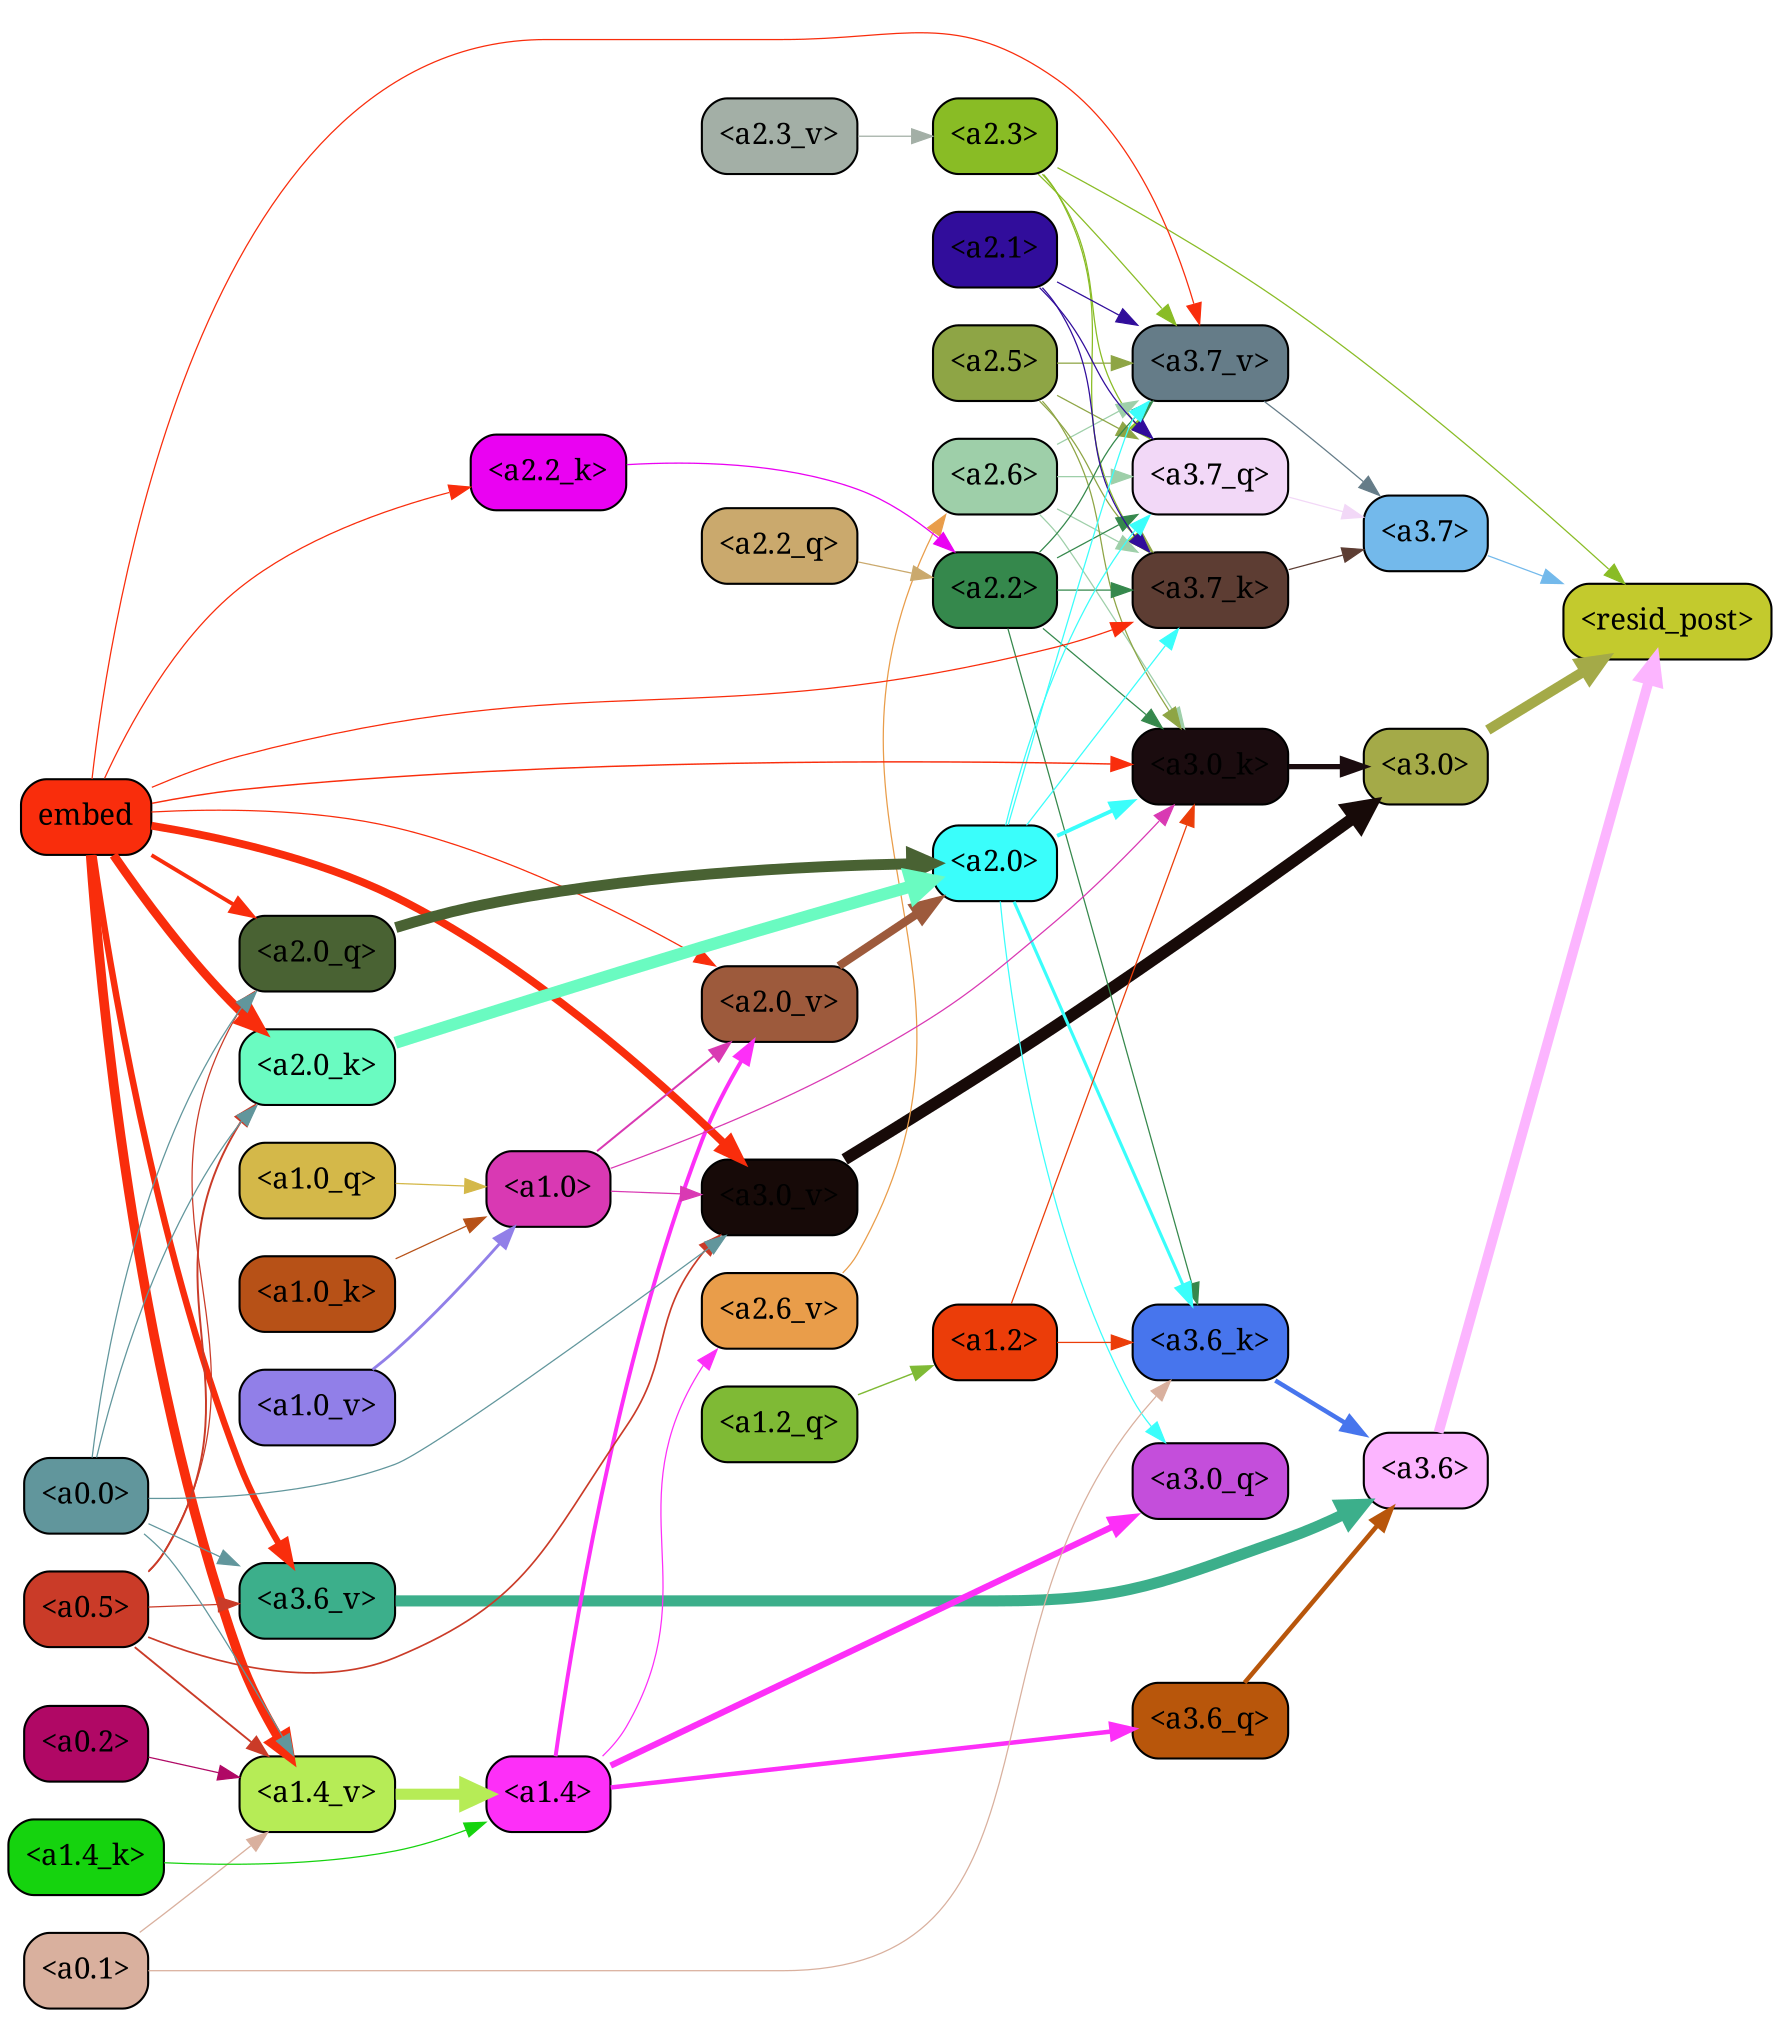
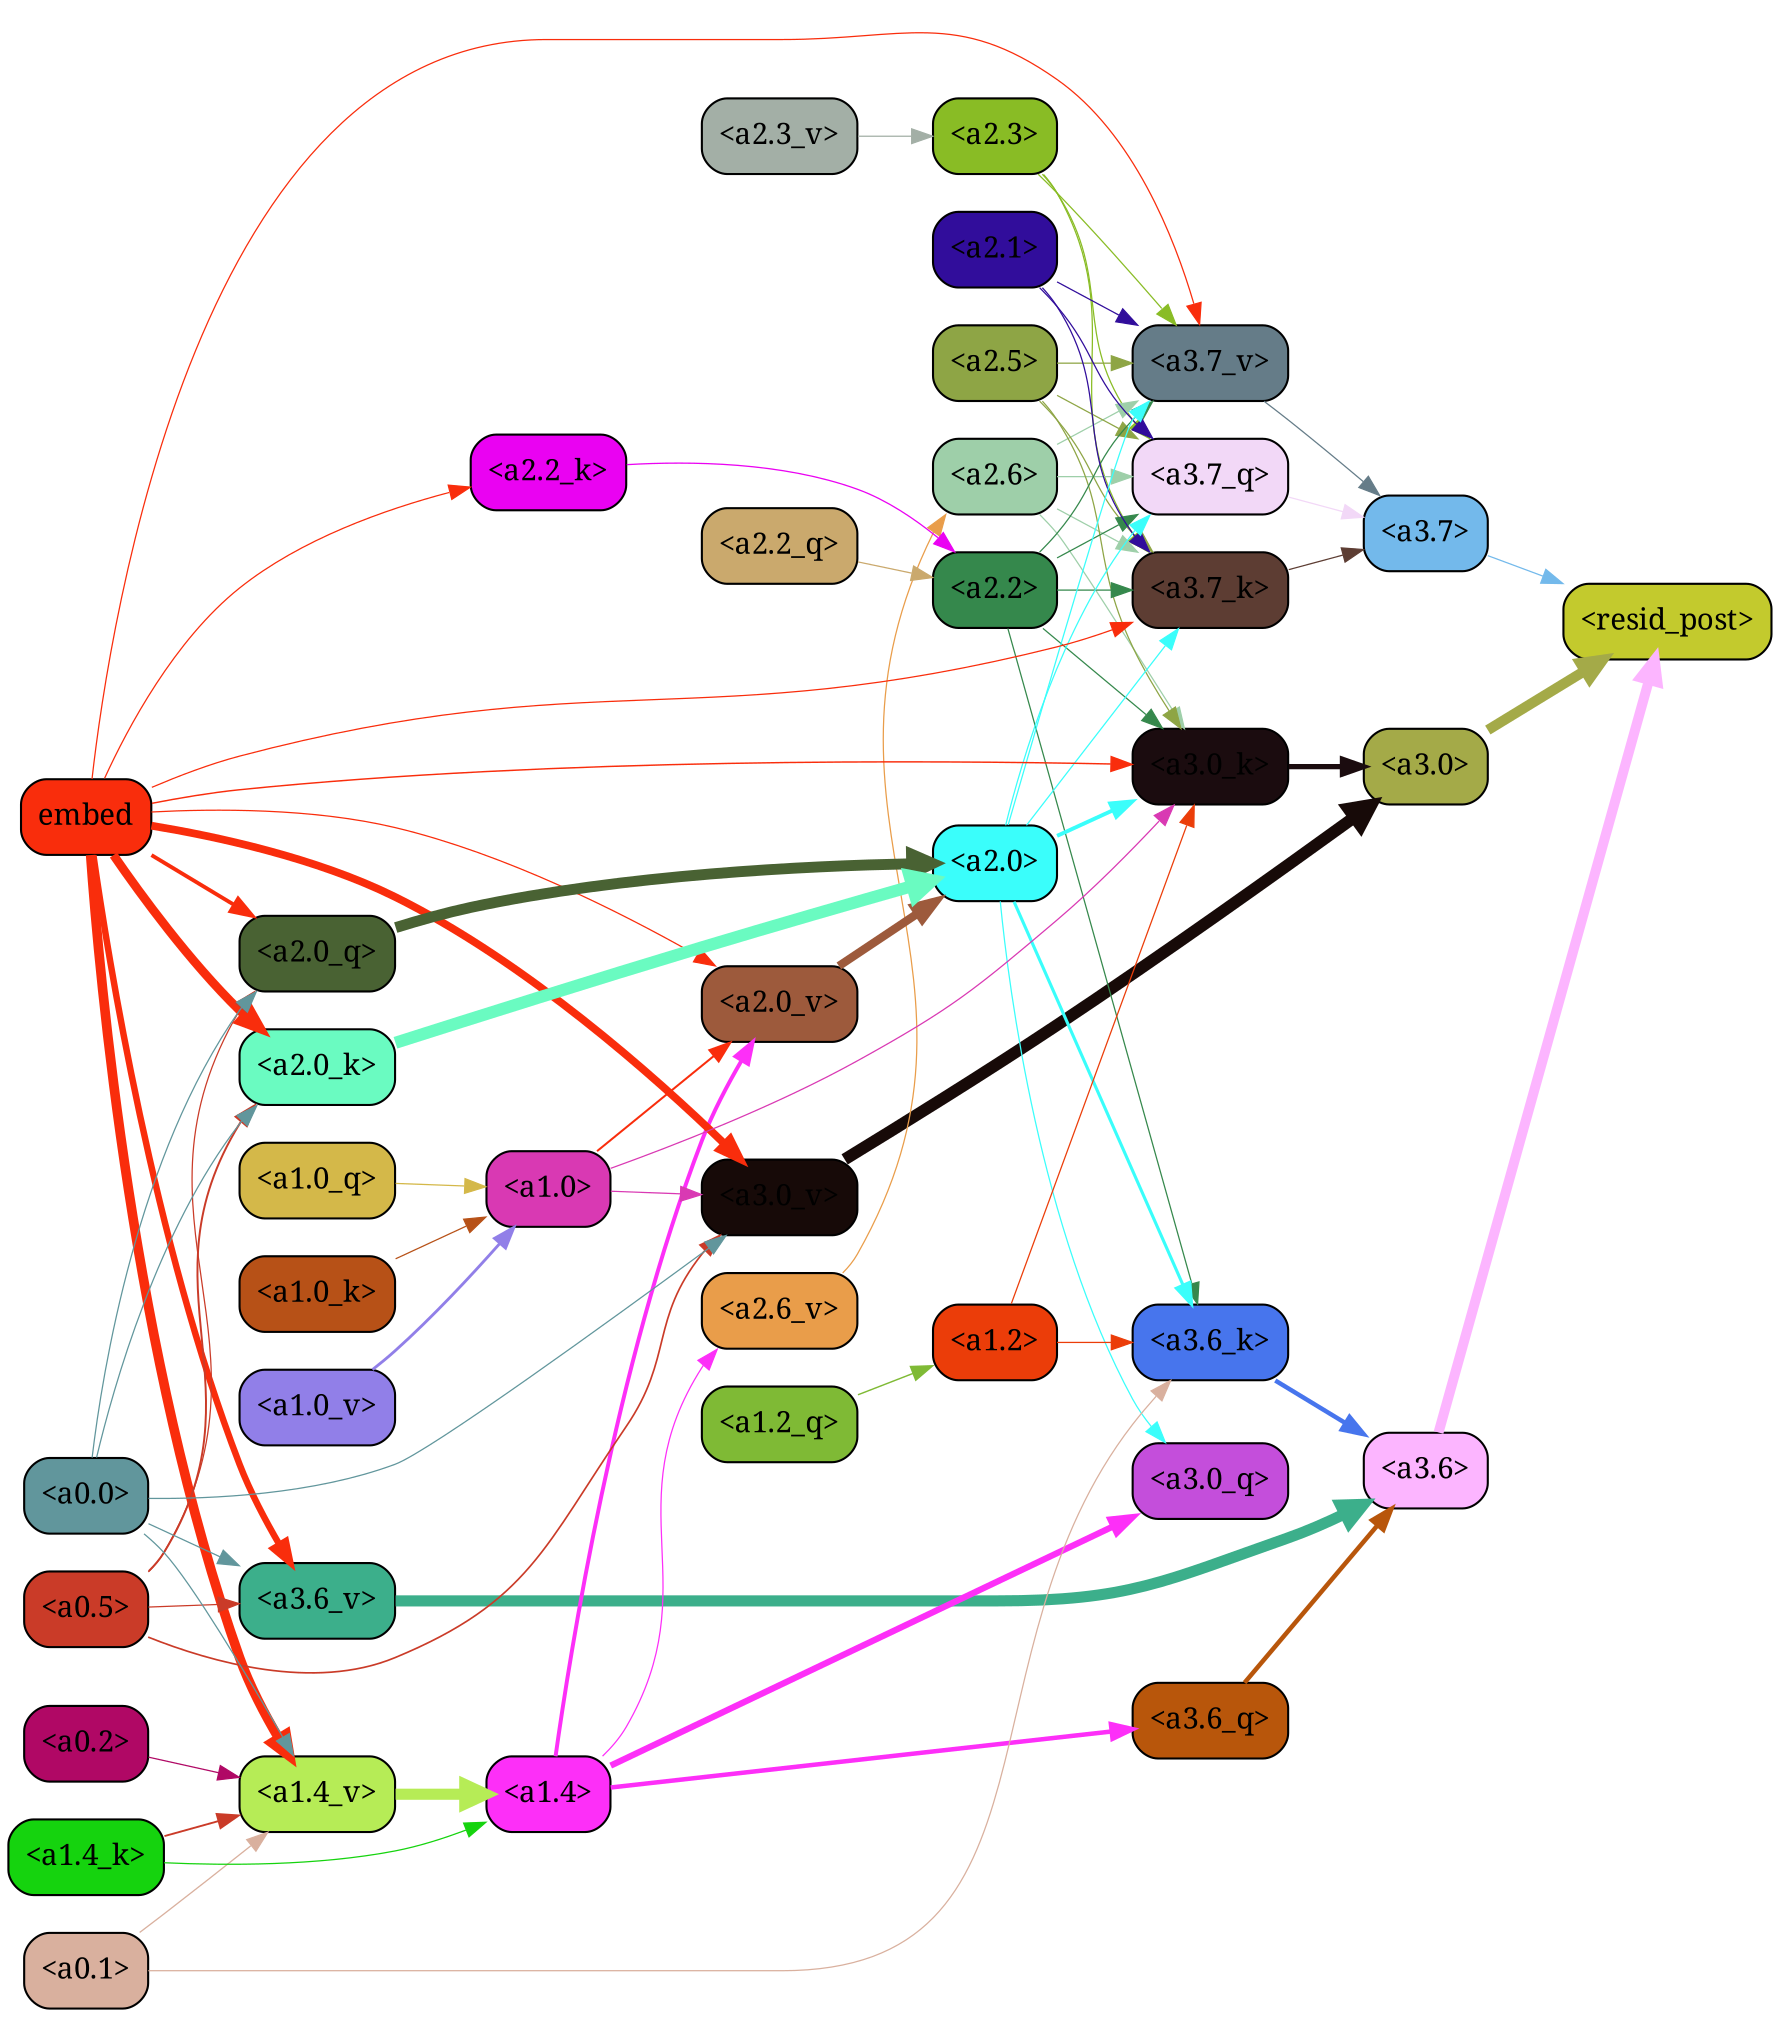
(1347, 349) -> none
(656, 1103) -> (656, 1103)
(193, 1695) -> (191, 1829)
